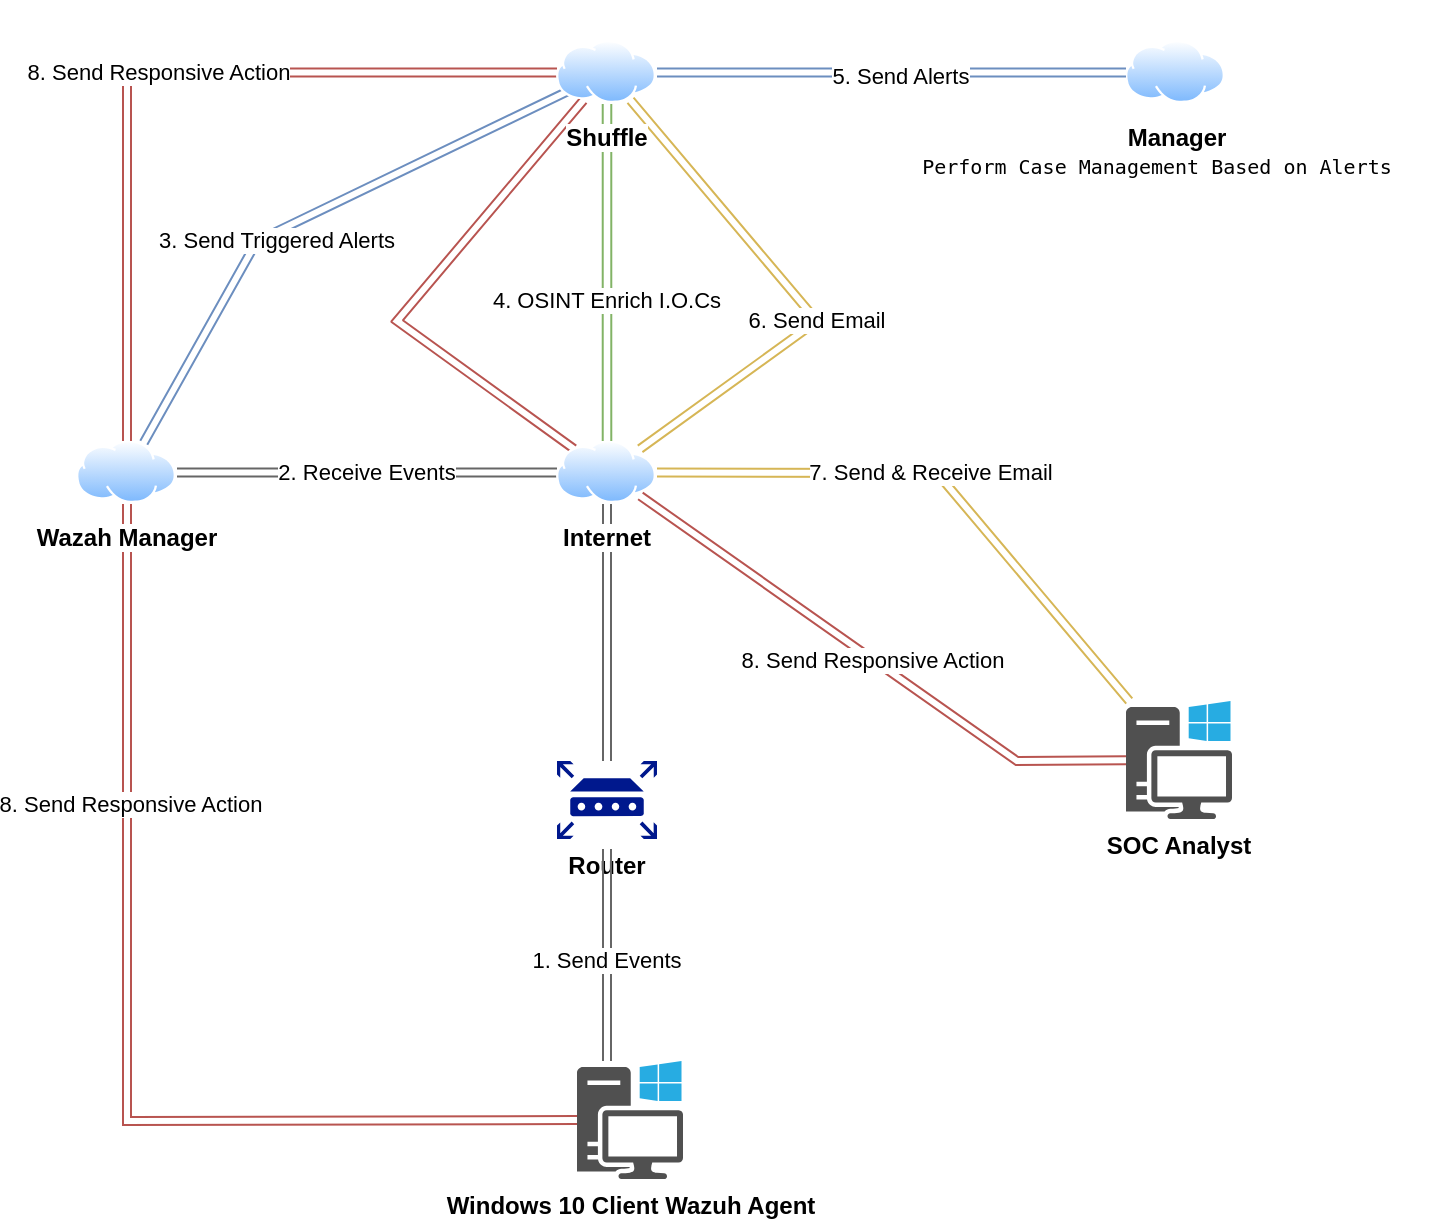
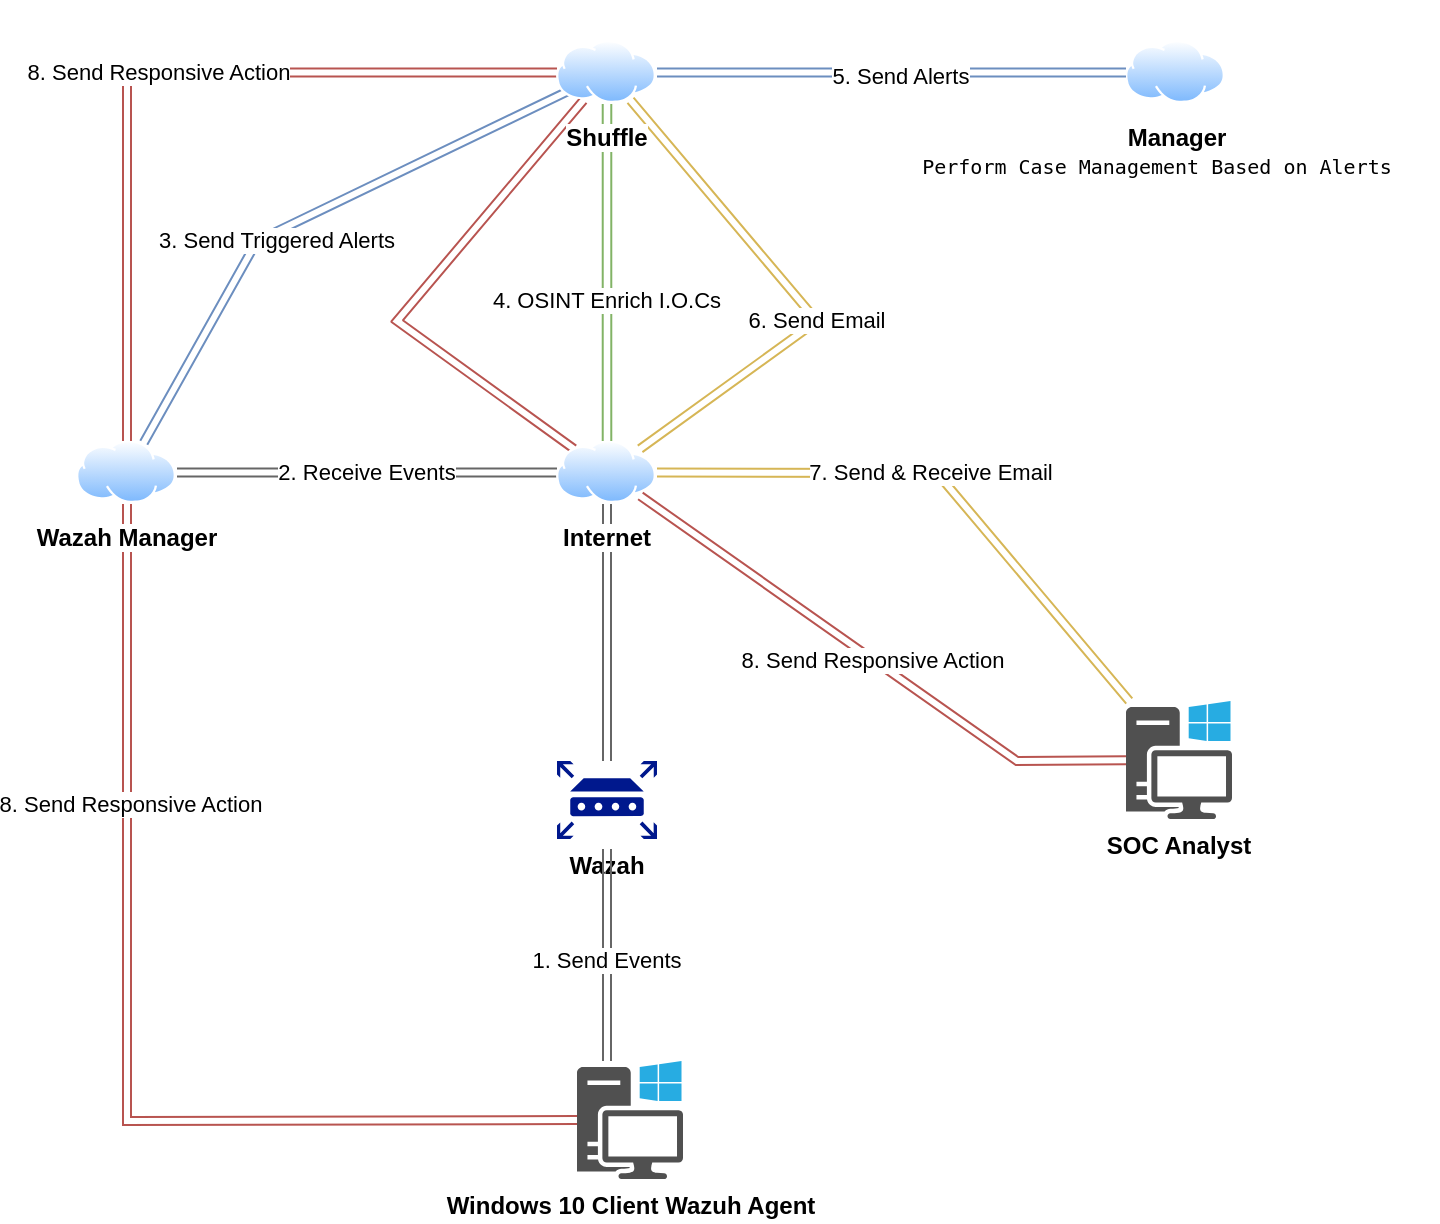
(608, 867) -> (608, 867)
